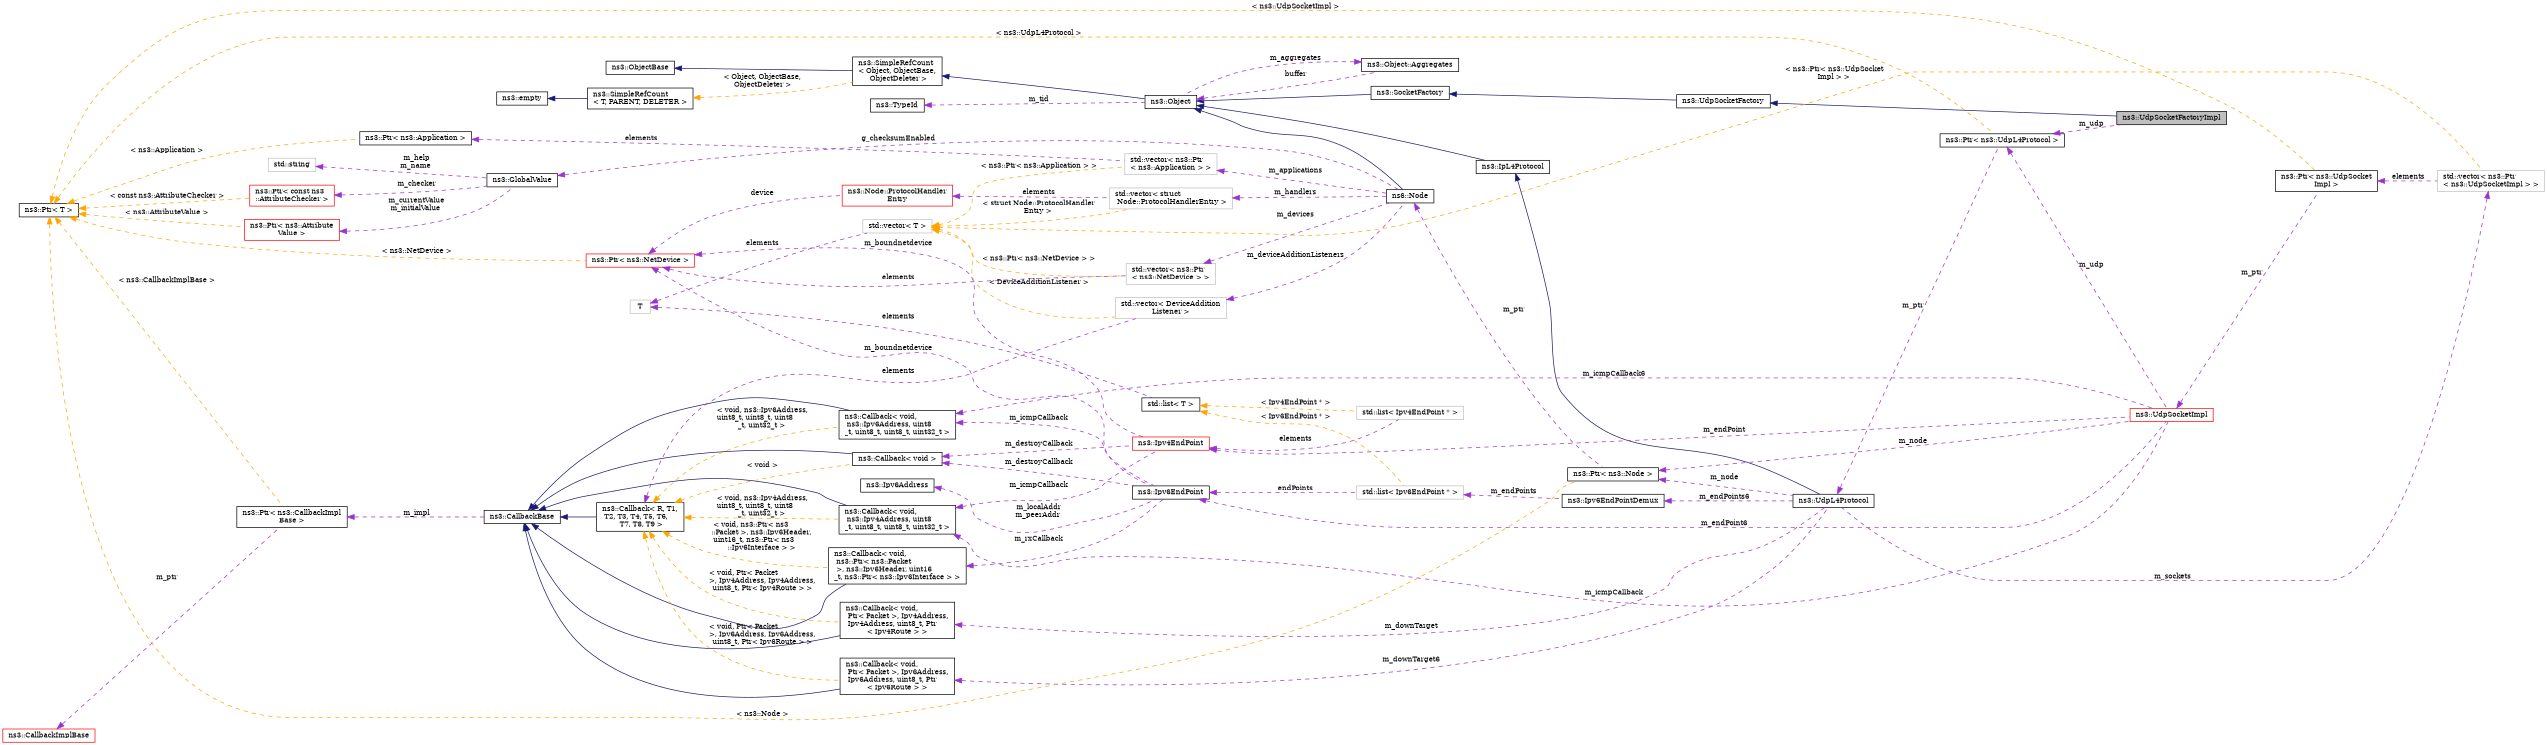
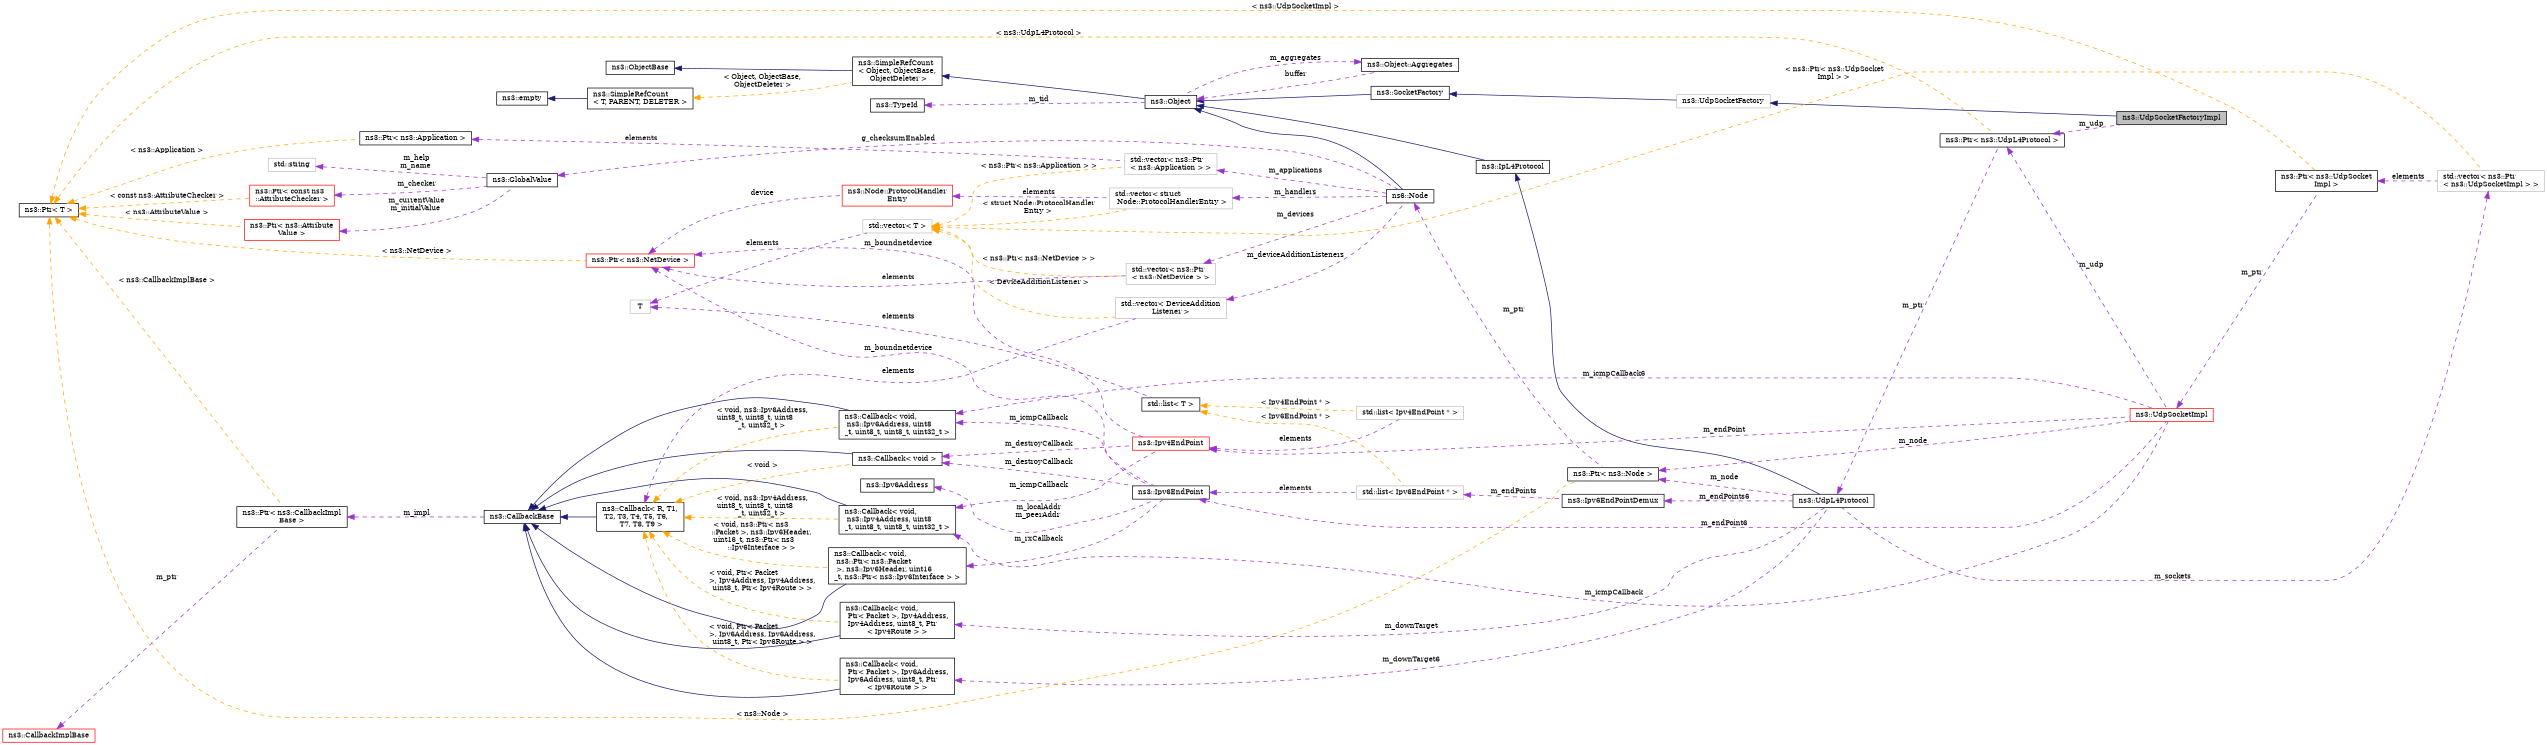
(1723, 101) -> (1723, 101)
(1295, 489) -> (1295, 489)
